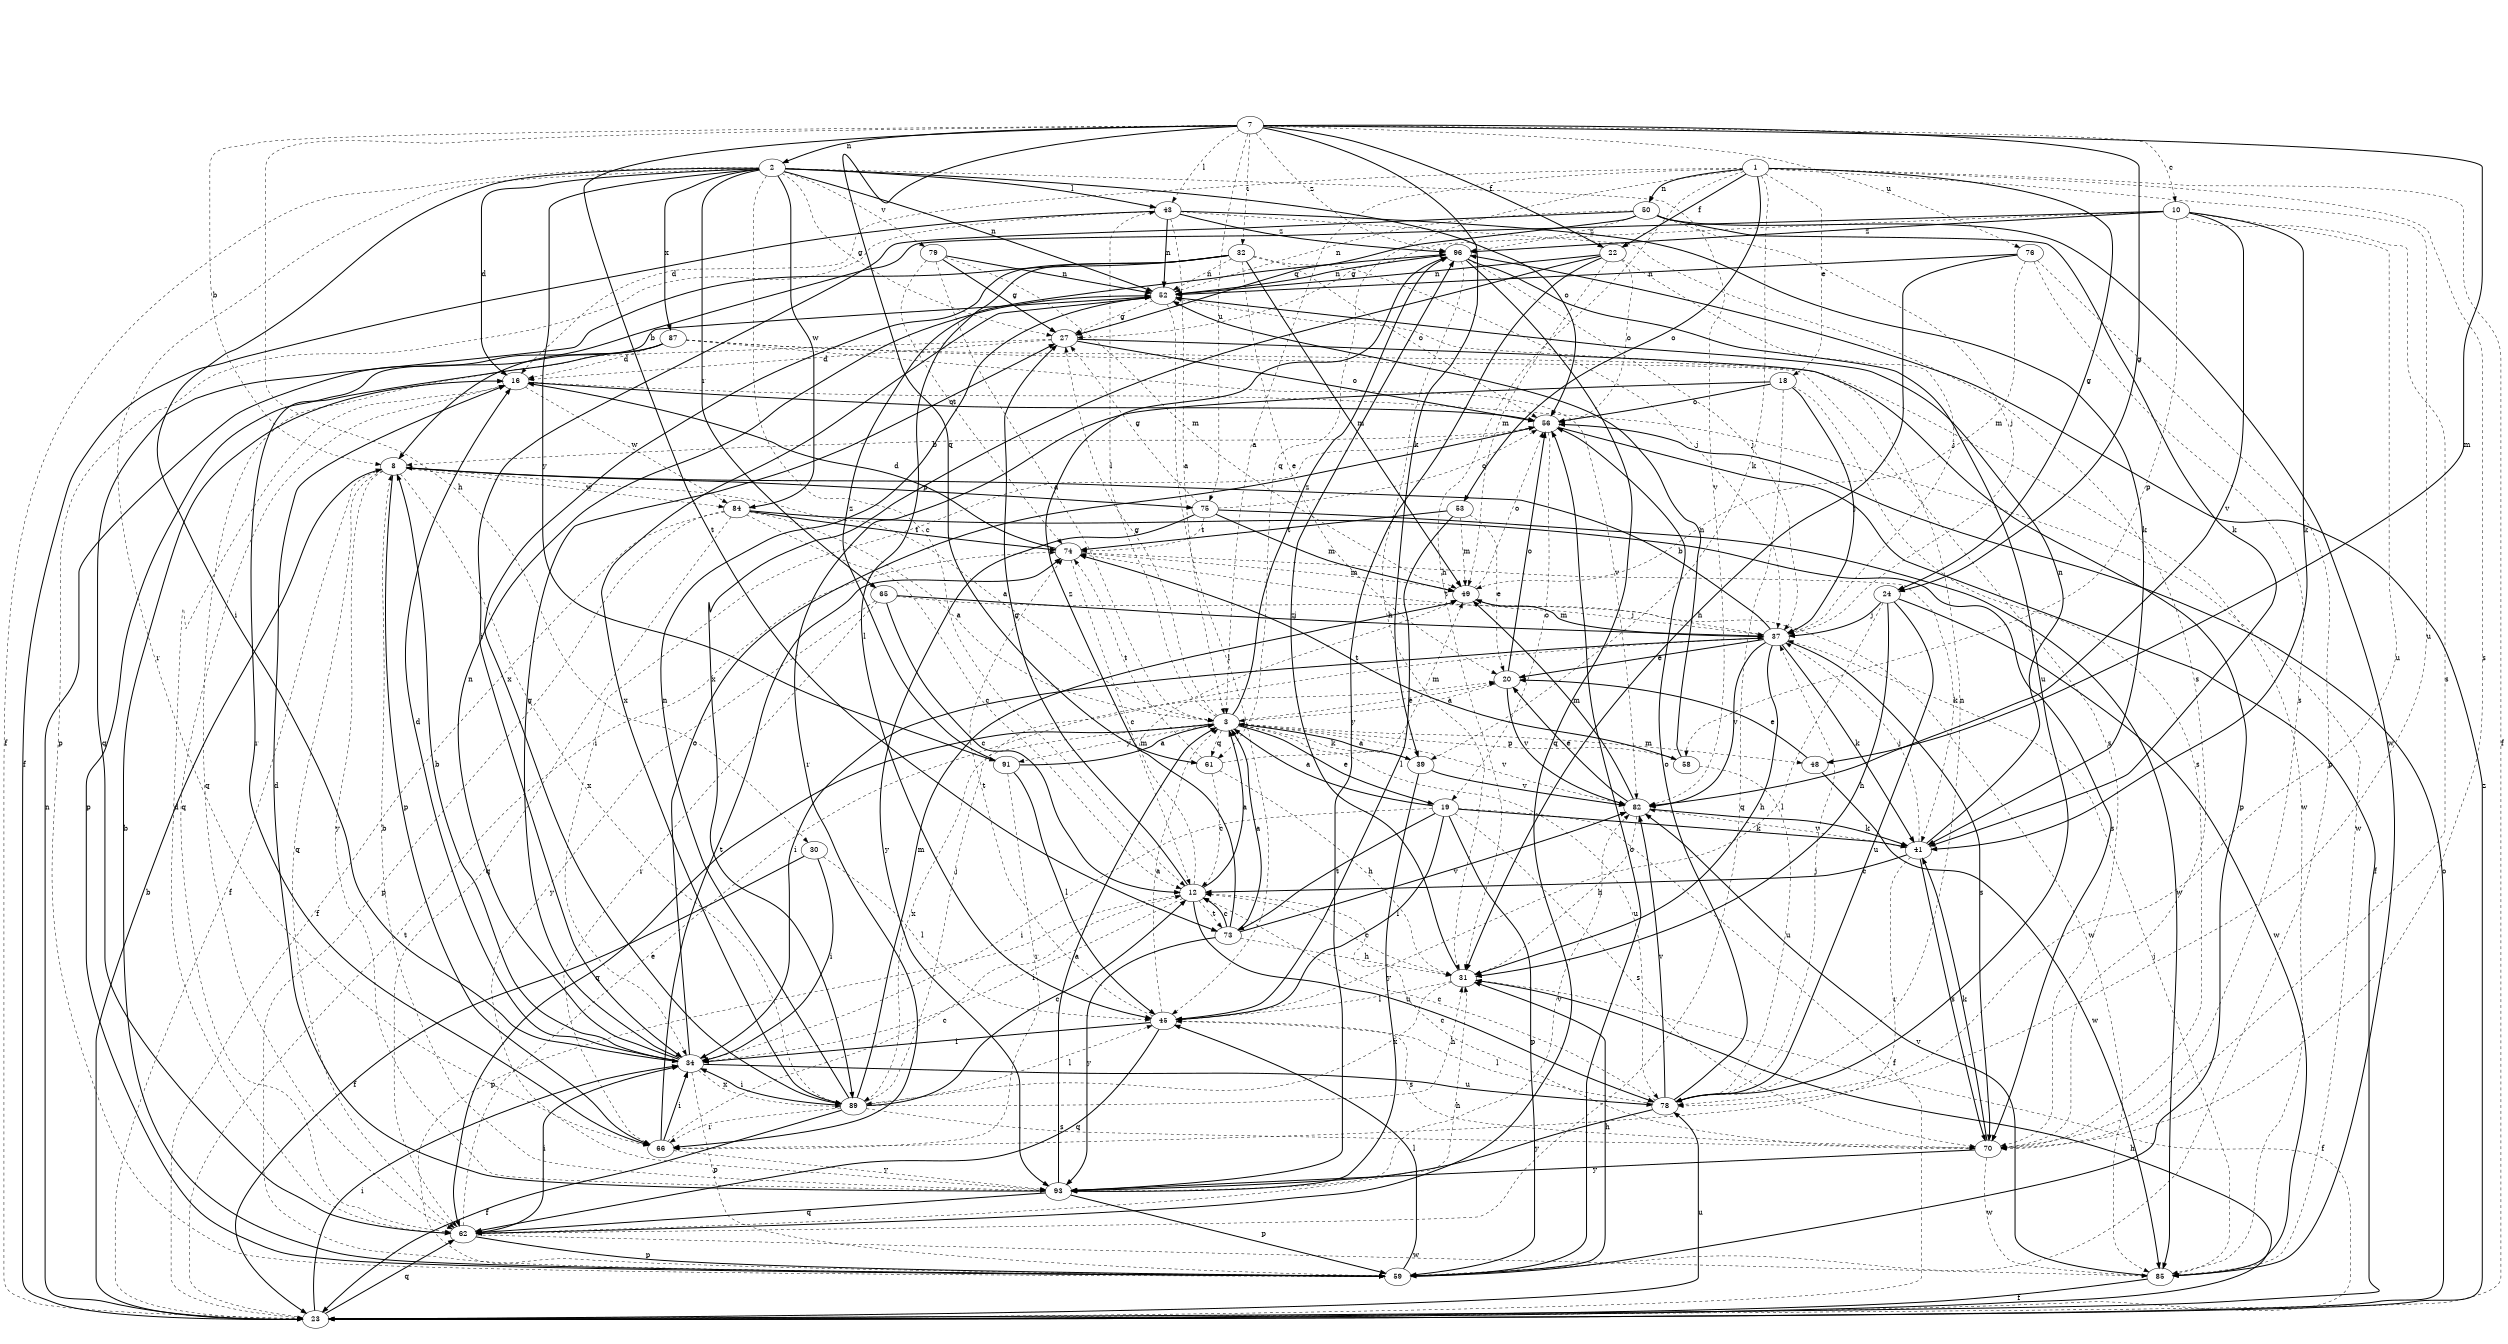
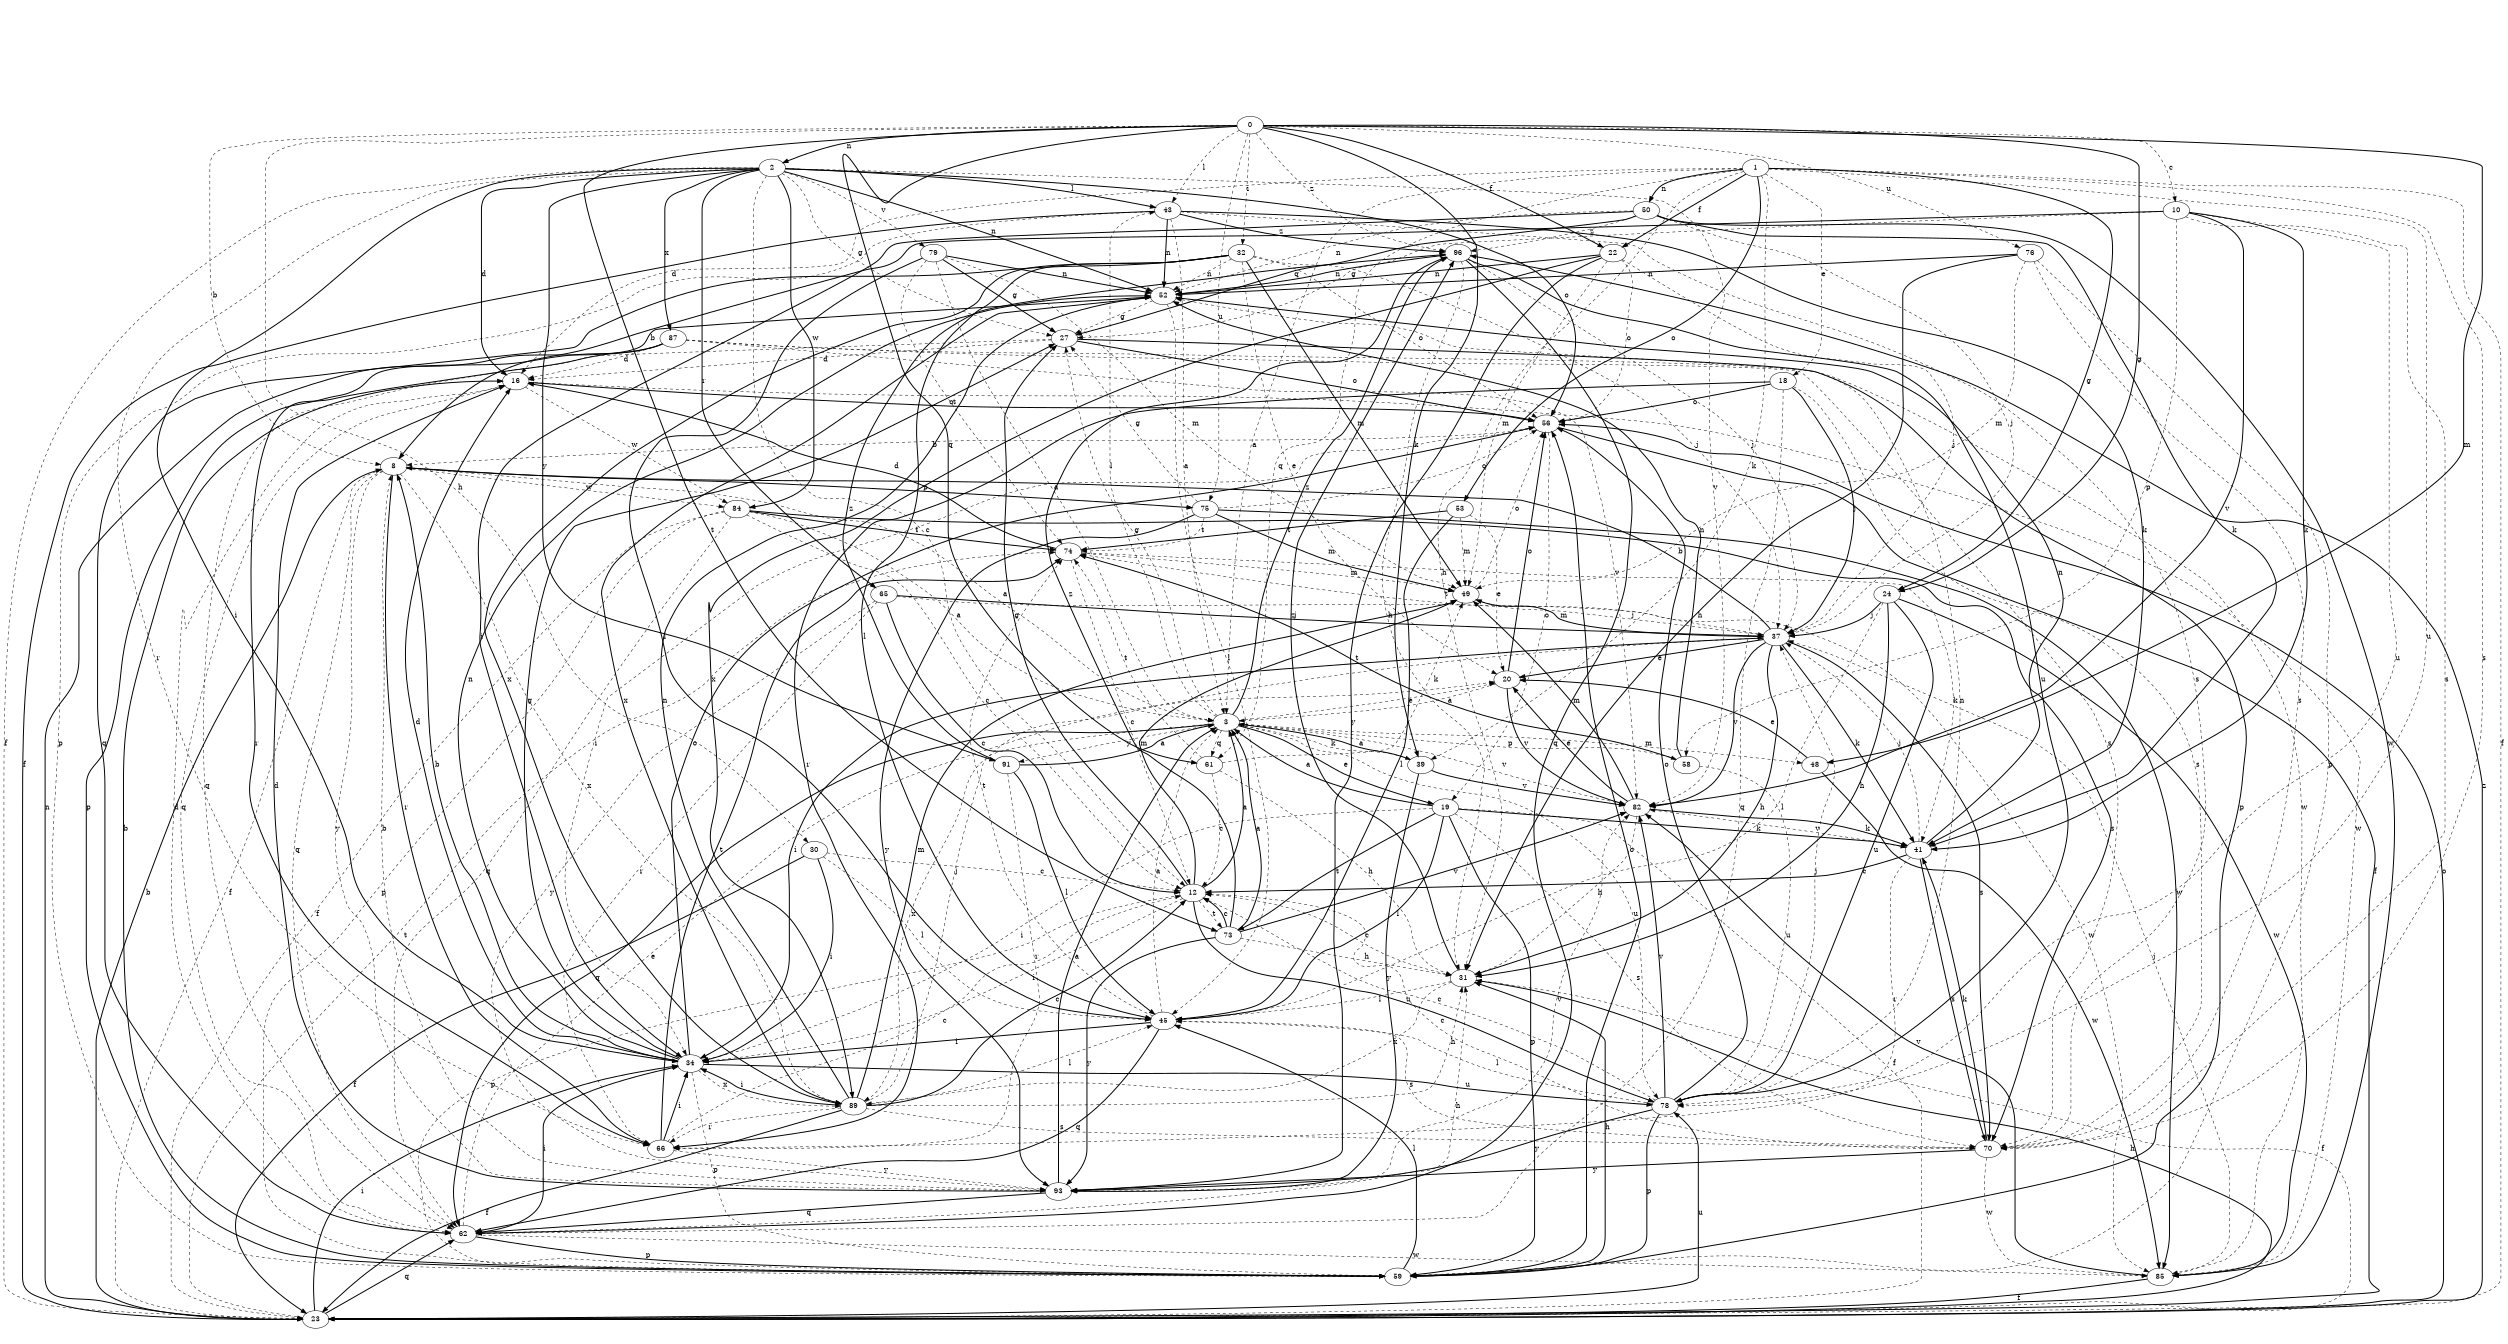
(1250, 125) -> (1250, 125)
(1837, 230) -> none
(1436, 680) -> (1436, 680)
none -> (678, 683)
(1204, 693) -> (1204, 693)
(406, 808) -> (406, 808)
none -> (1001, 871)
(1226, 1234) -> (1616, 1258)
